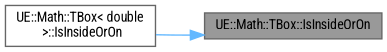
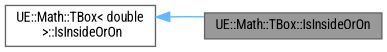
(173, 35) -> (187, 17)
